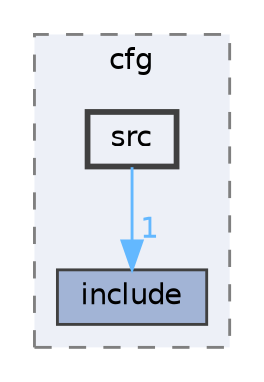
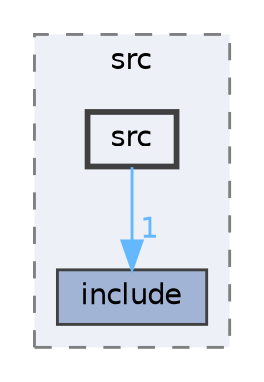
(132, 62) -> (132, 62)
